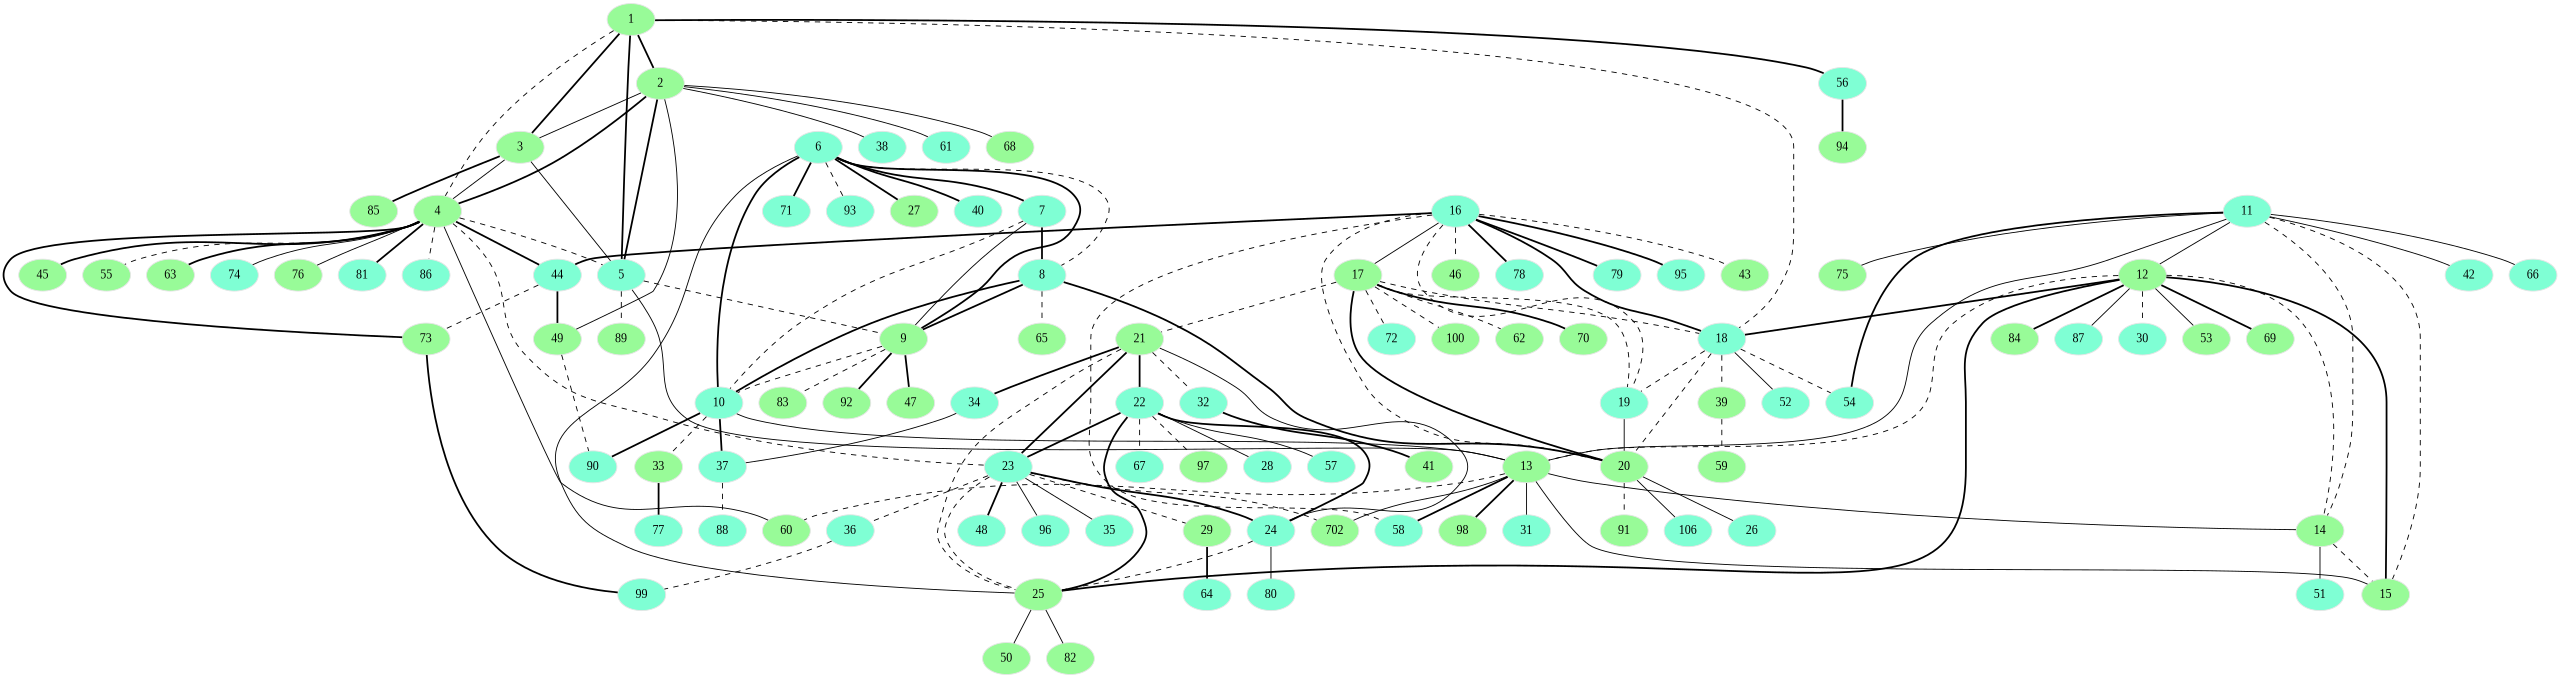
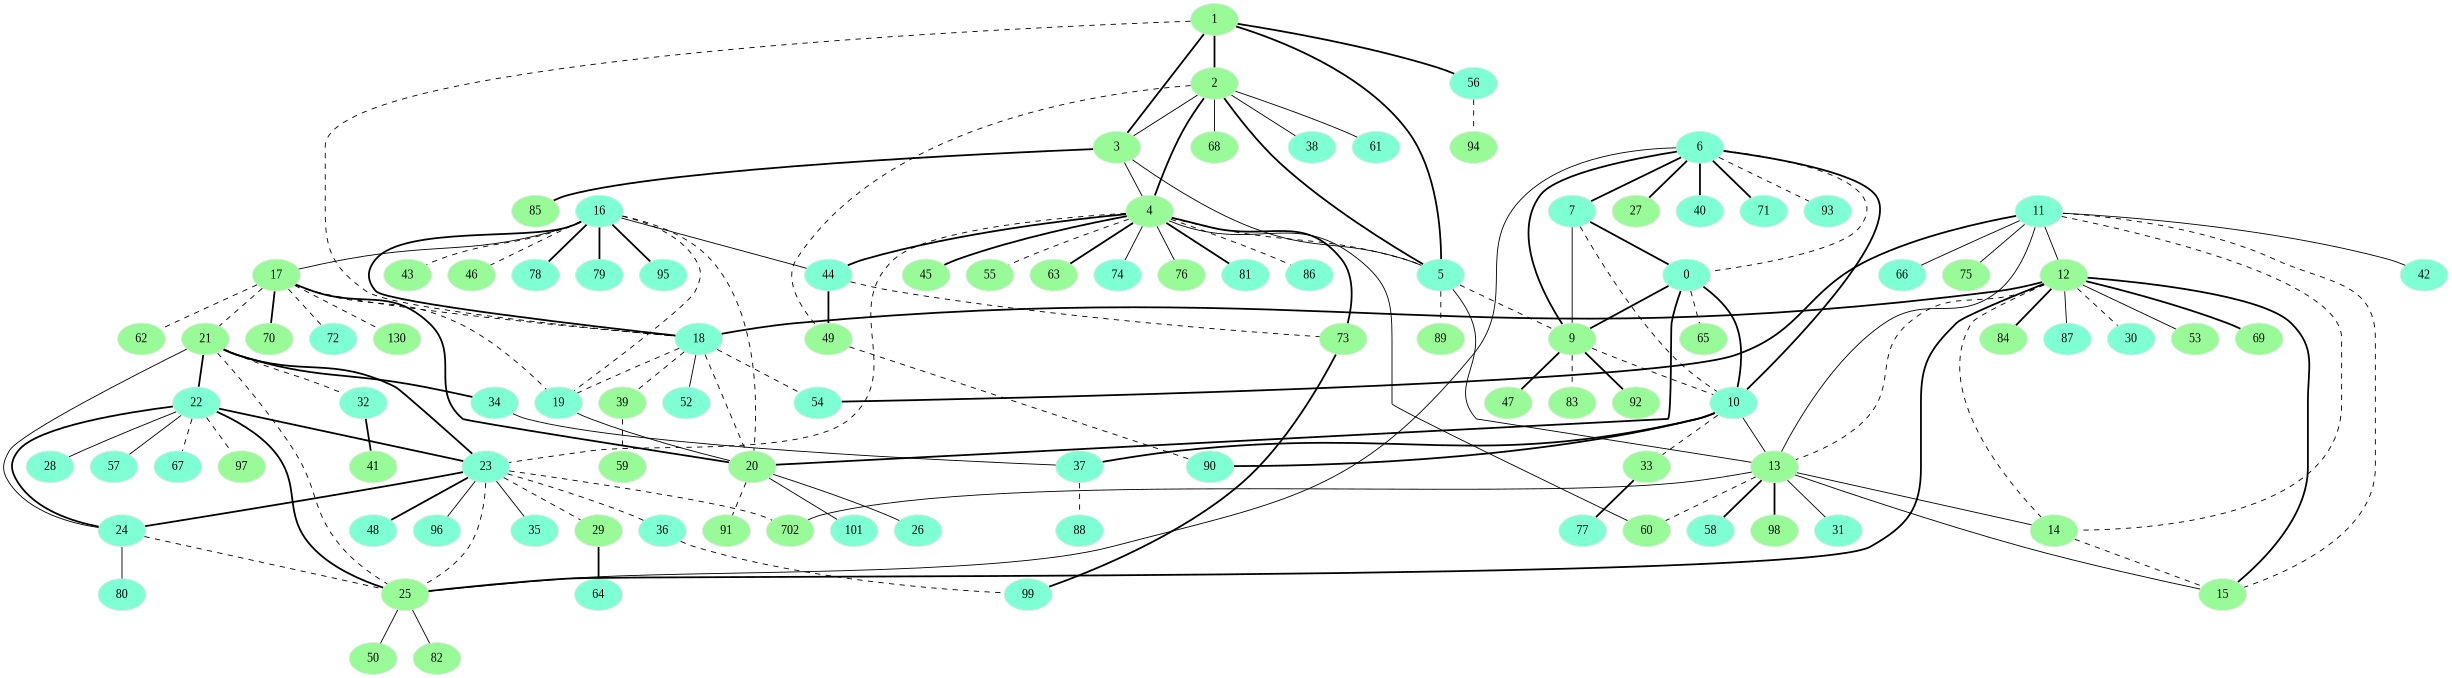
(517, 101) -> none
(1843, 115) -> (1474, 115)
(1024, 232) -> (714, 243)
(673, 240) -> (940, 145)
(1042, 275) -> (1687, 275)
(1456, 339) -> (397, 339)
(1091, 344) -> none
(1688, 531) -> (854, 531)
(2320, 595) -> none
